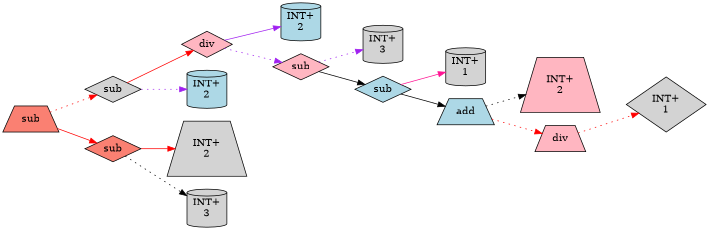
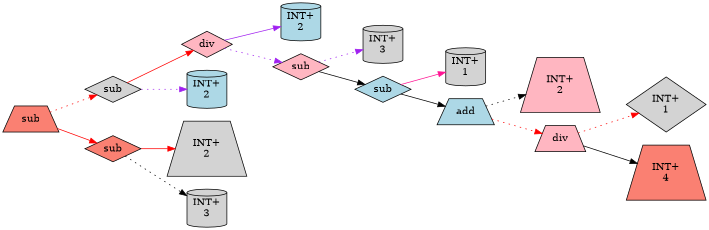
none -> (666, 173)
